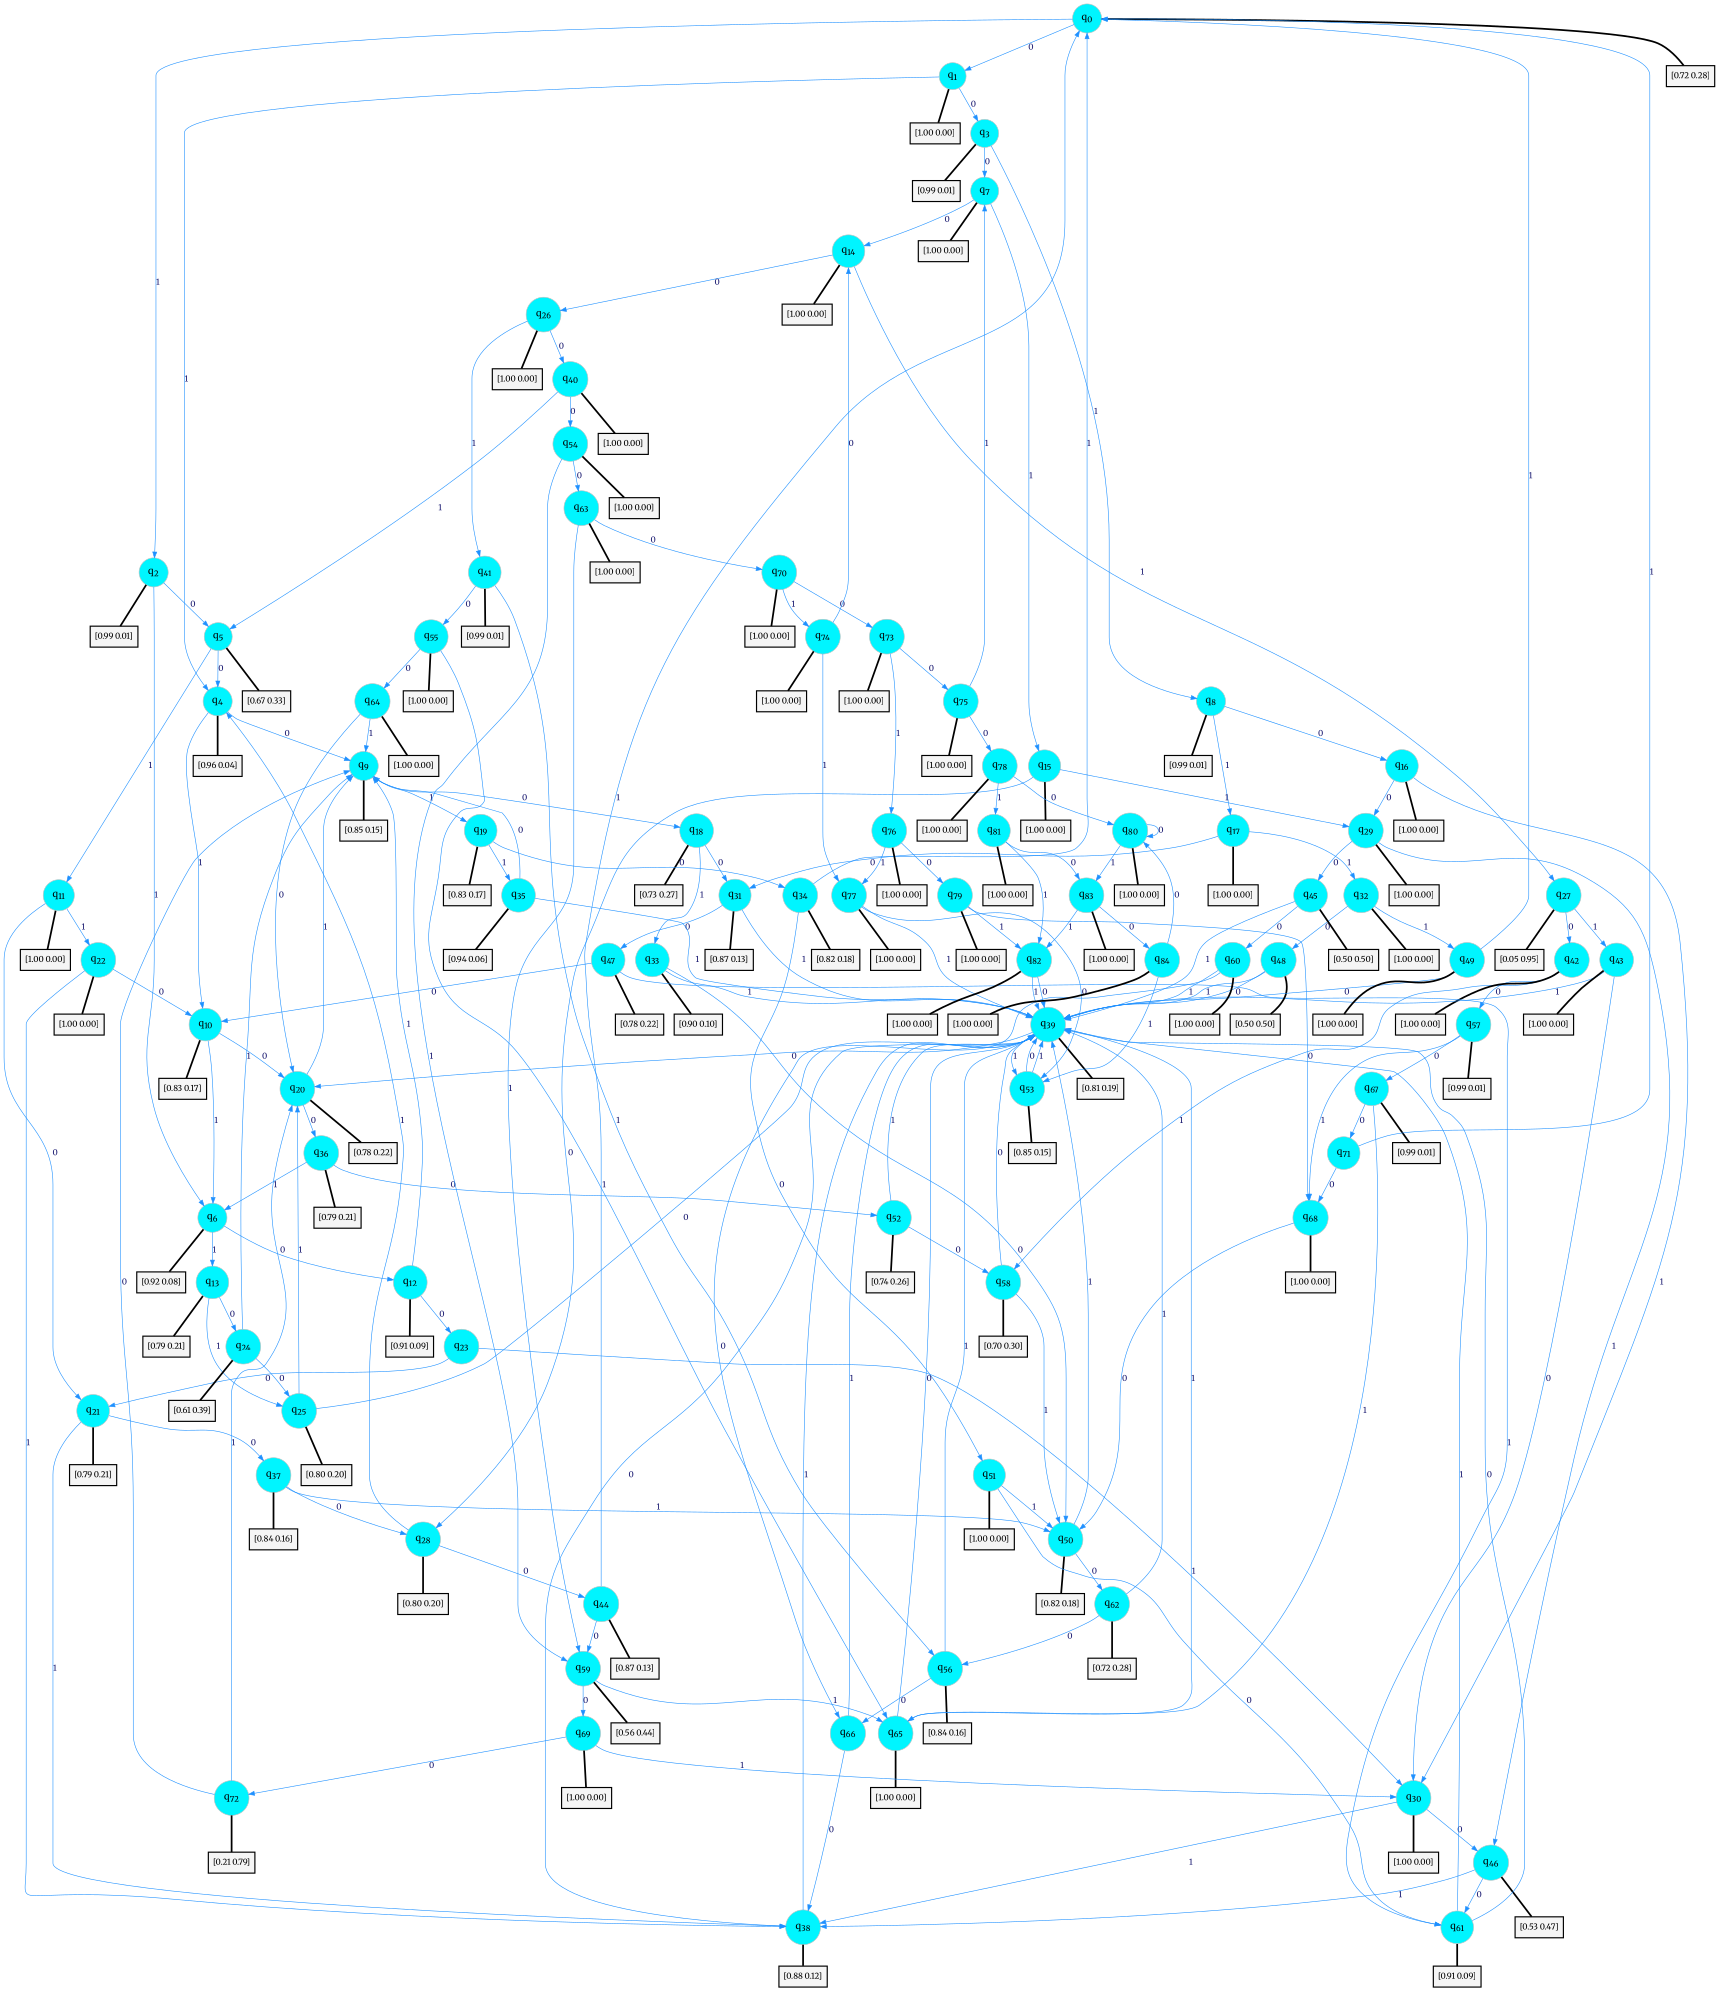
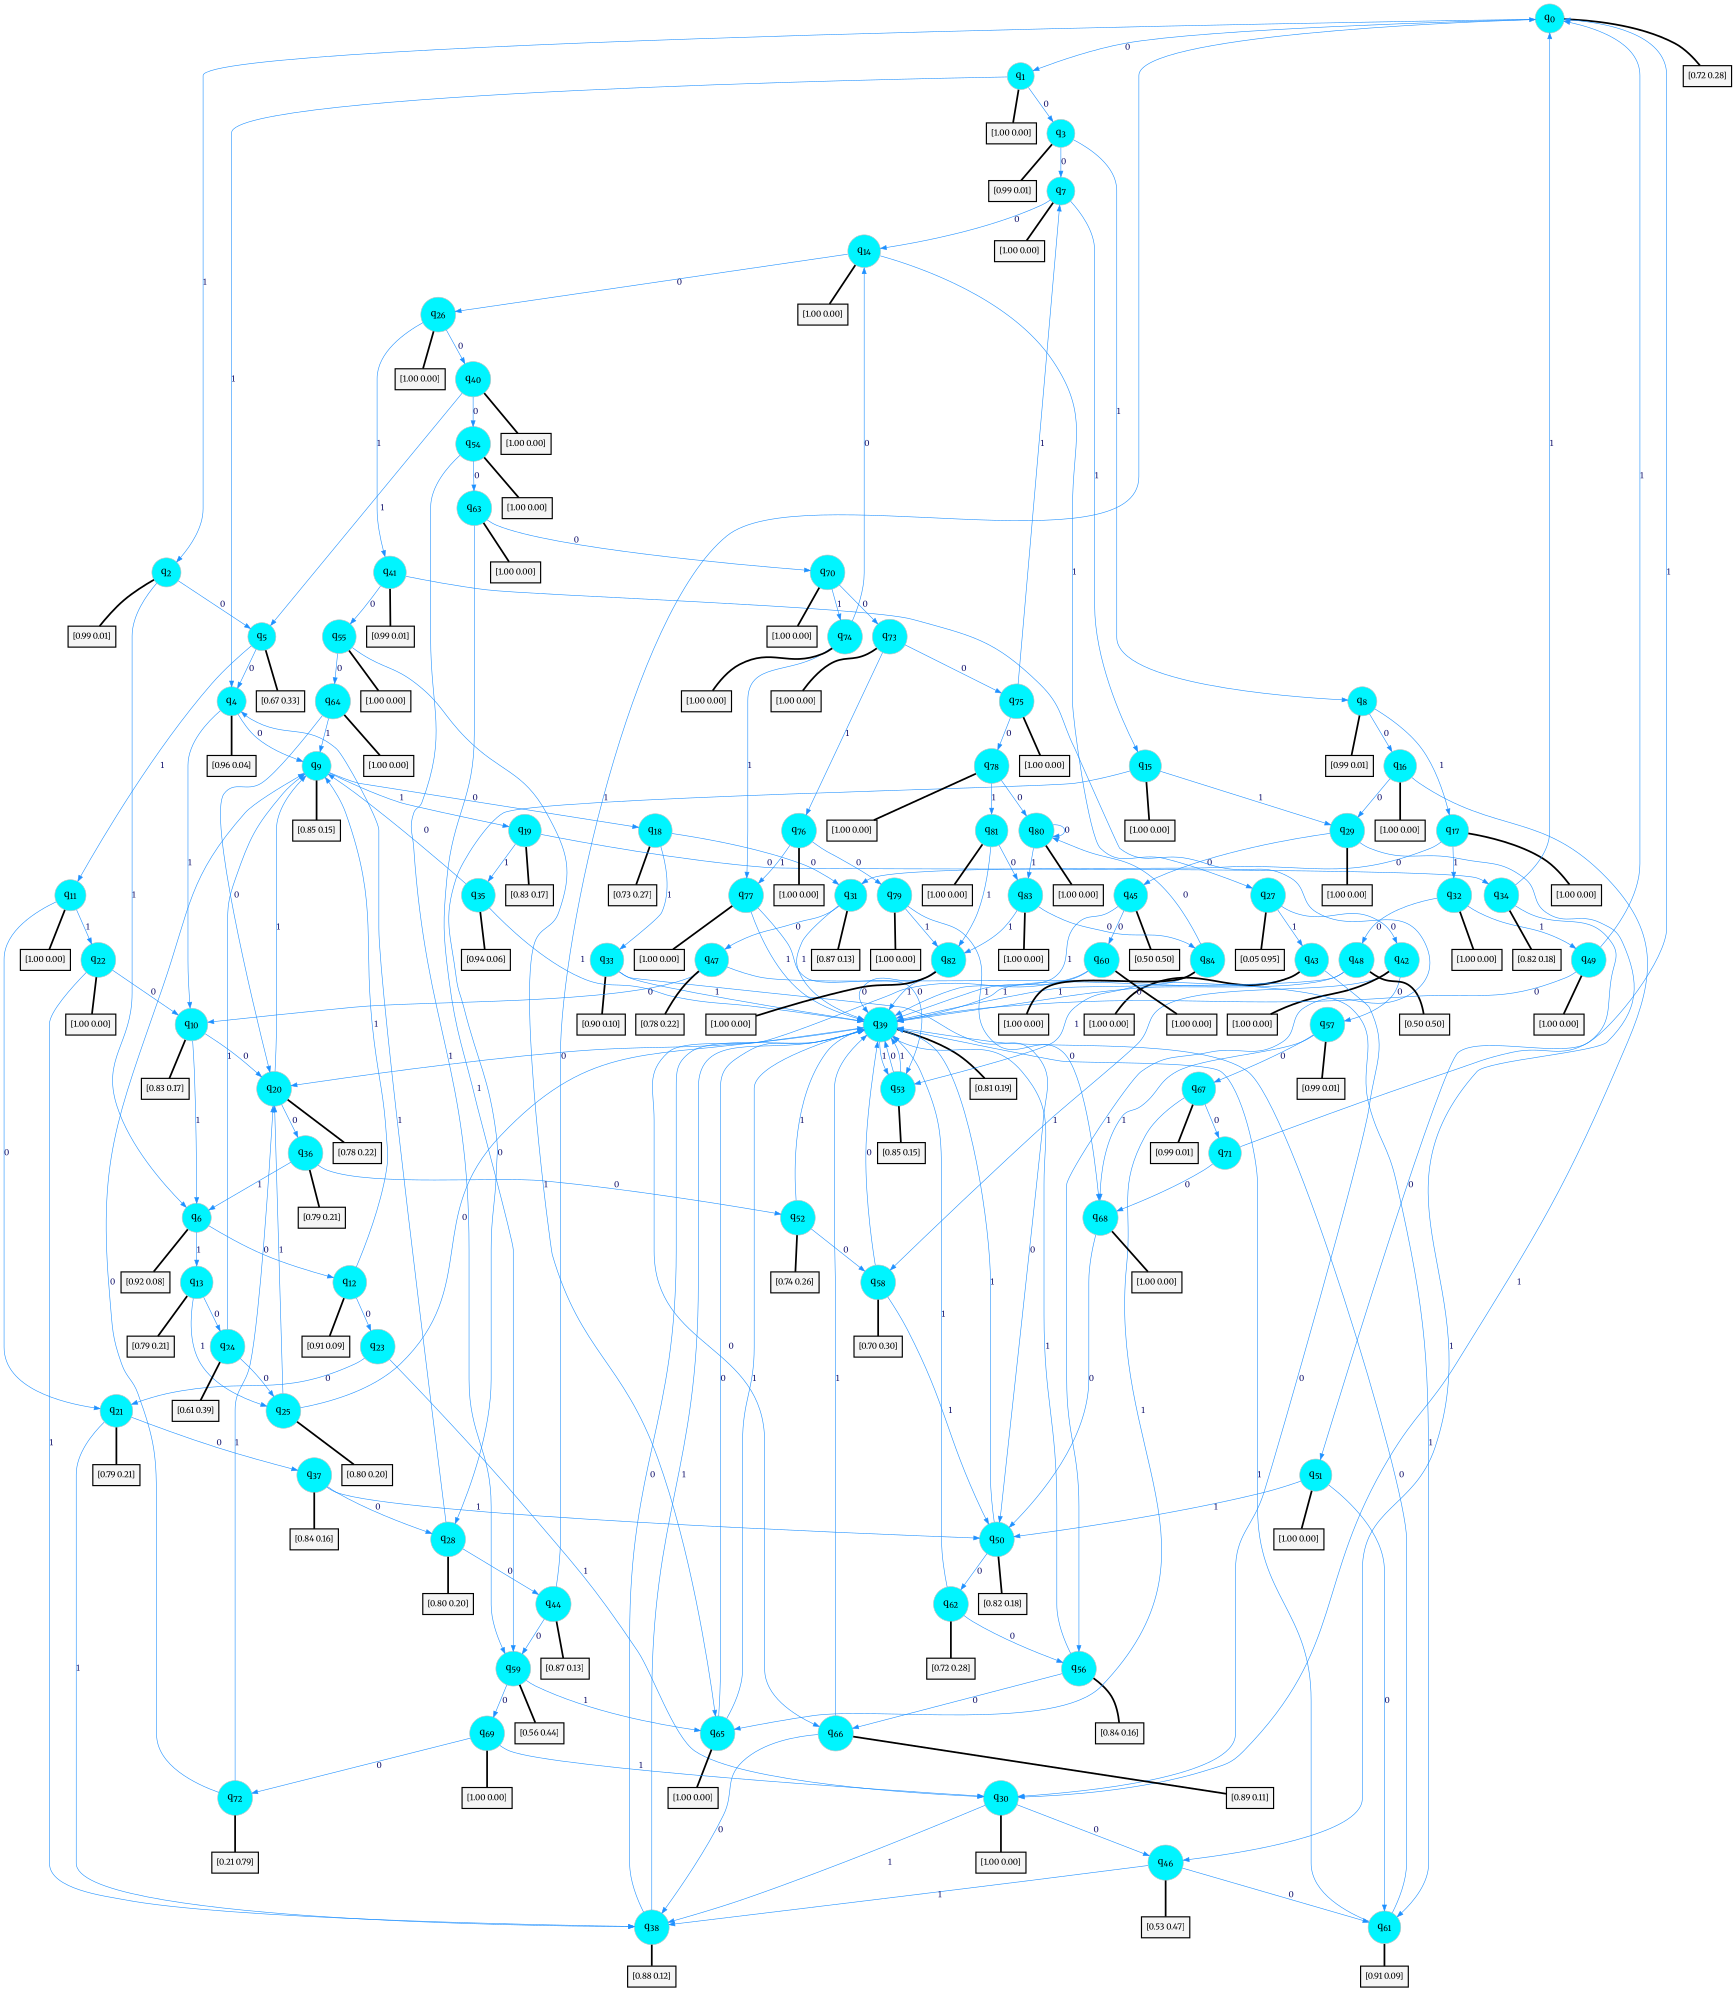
none -> (1250, 1798)
